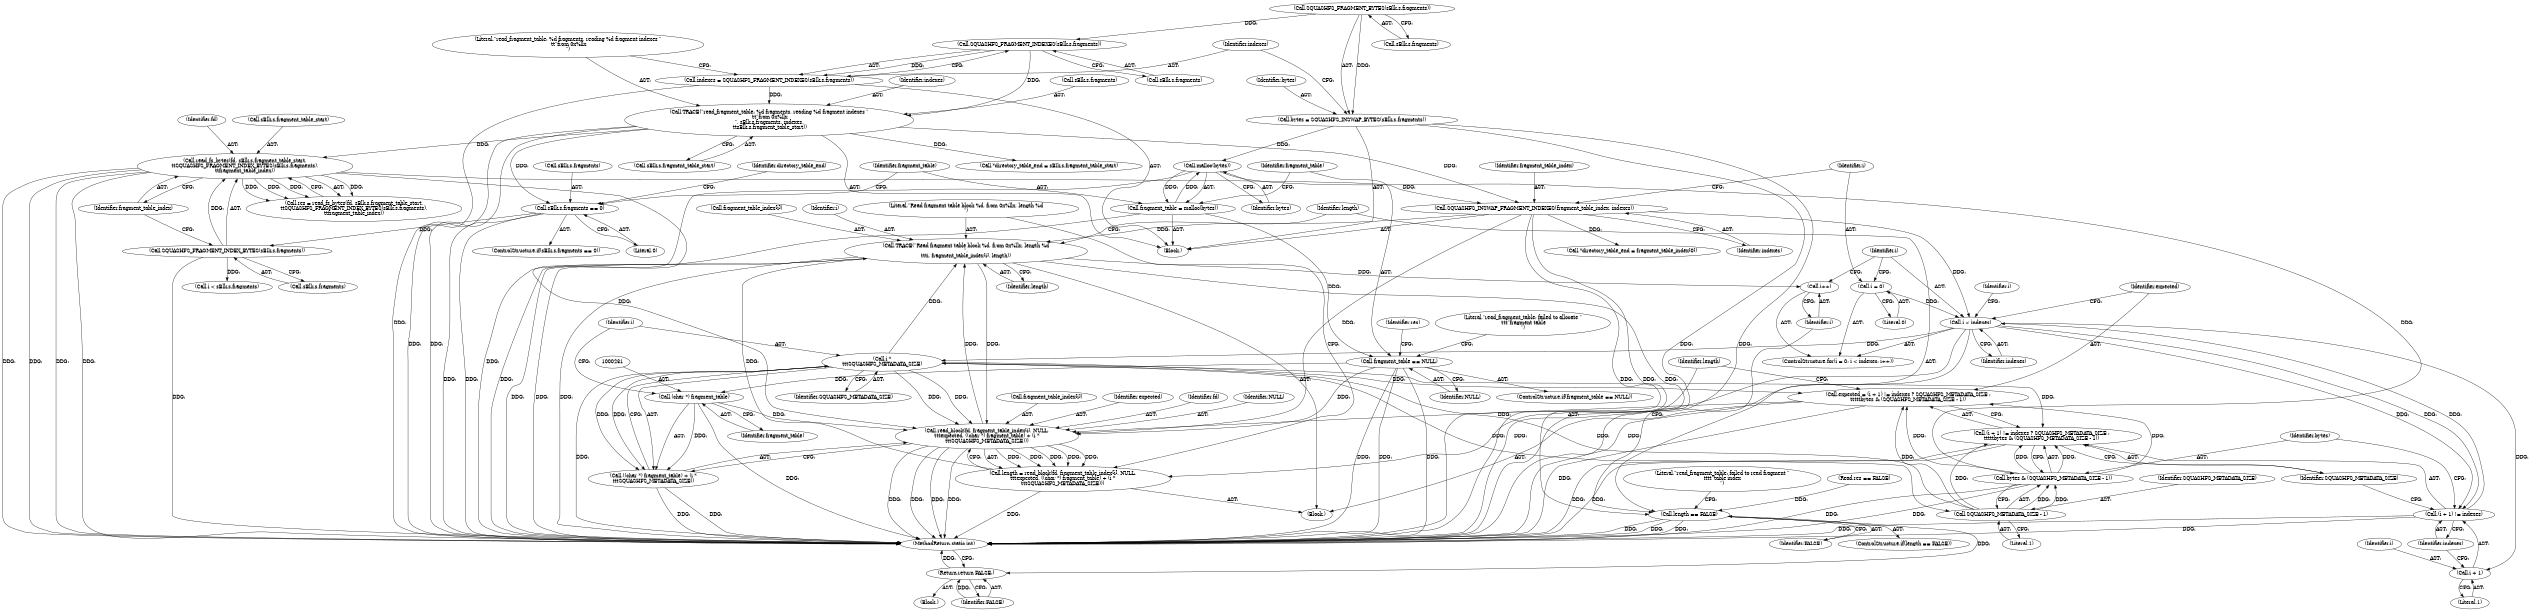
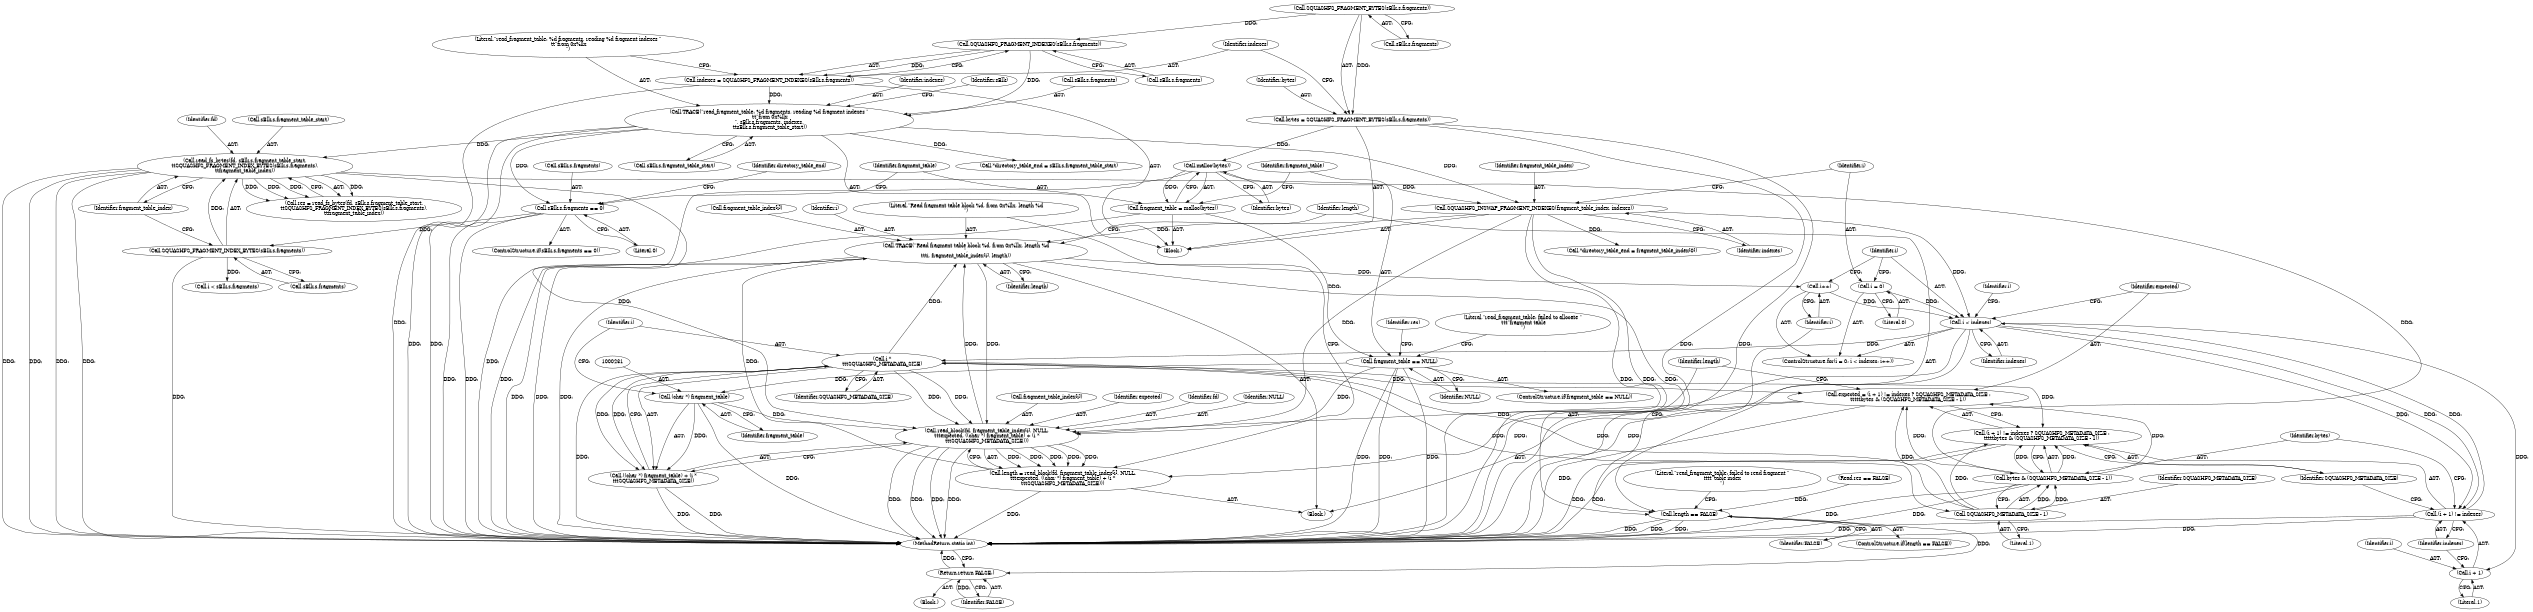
none -> (989, 81)
(1352, 120) -> (1352, 120)
(1193, 188) -> (1193, 188)
none -> (1889, 308)
